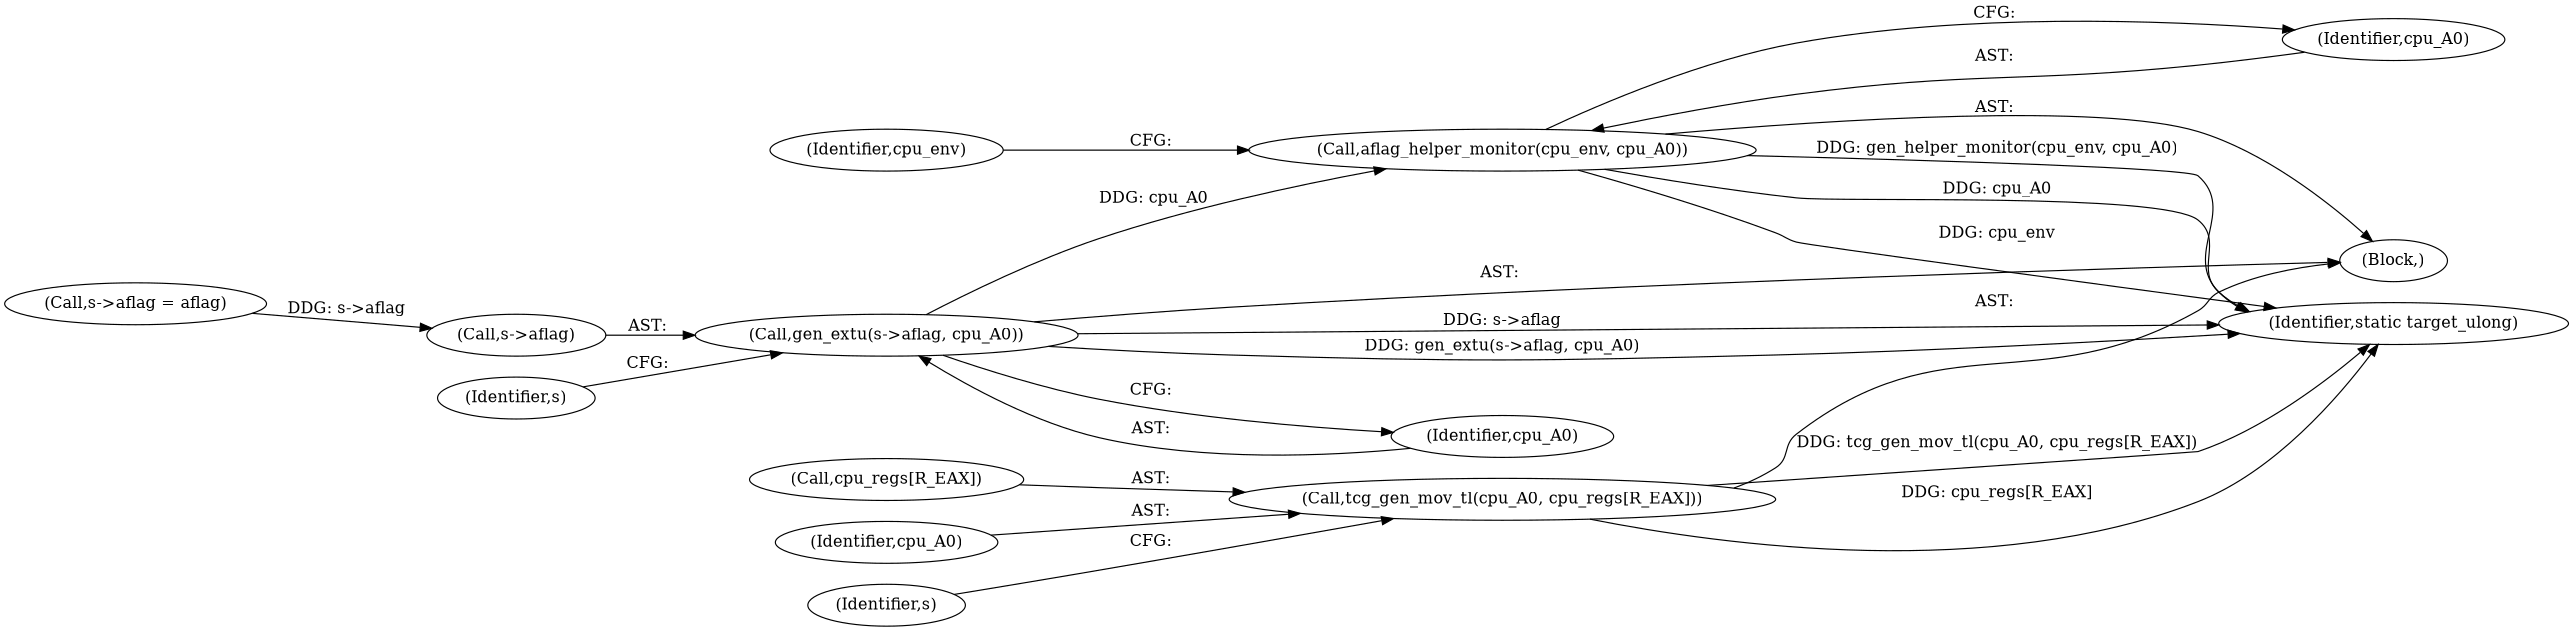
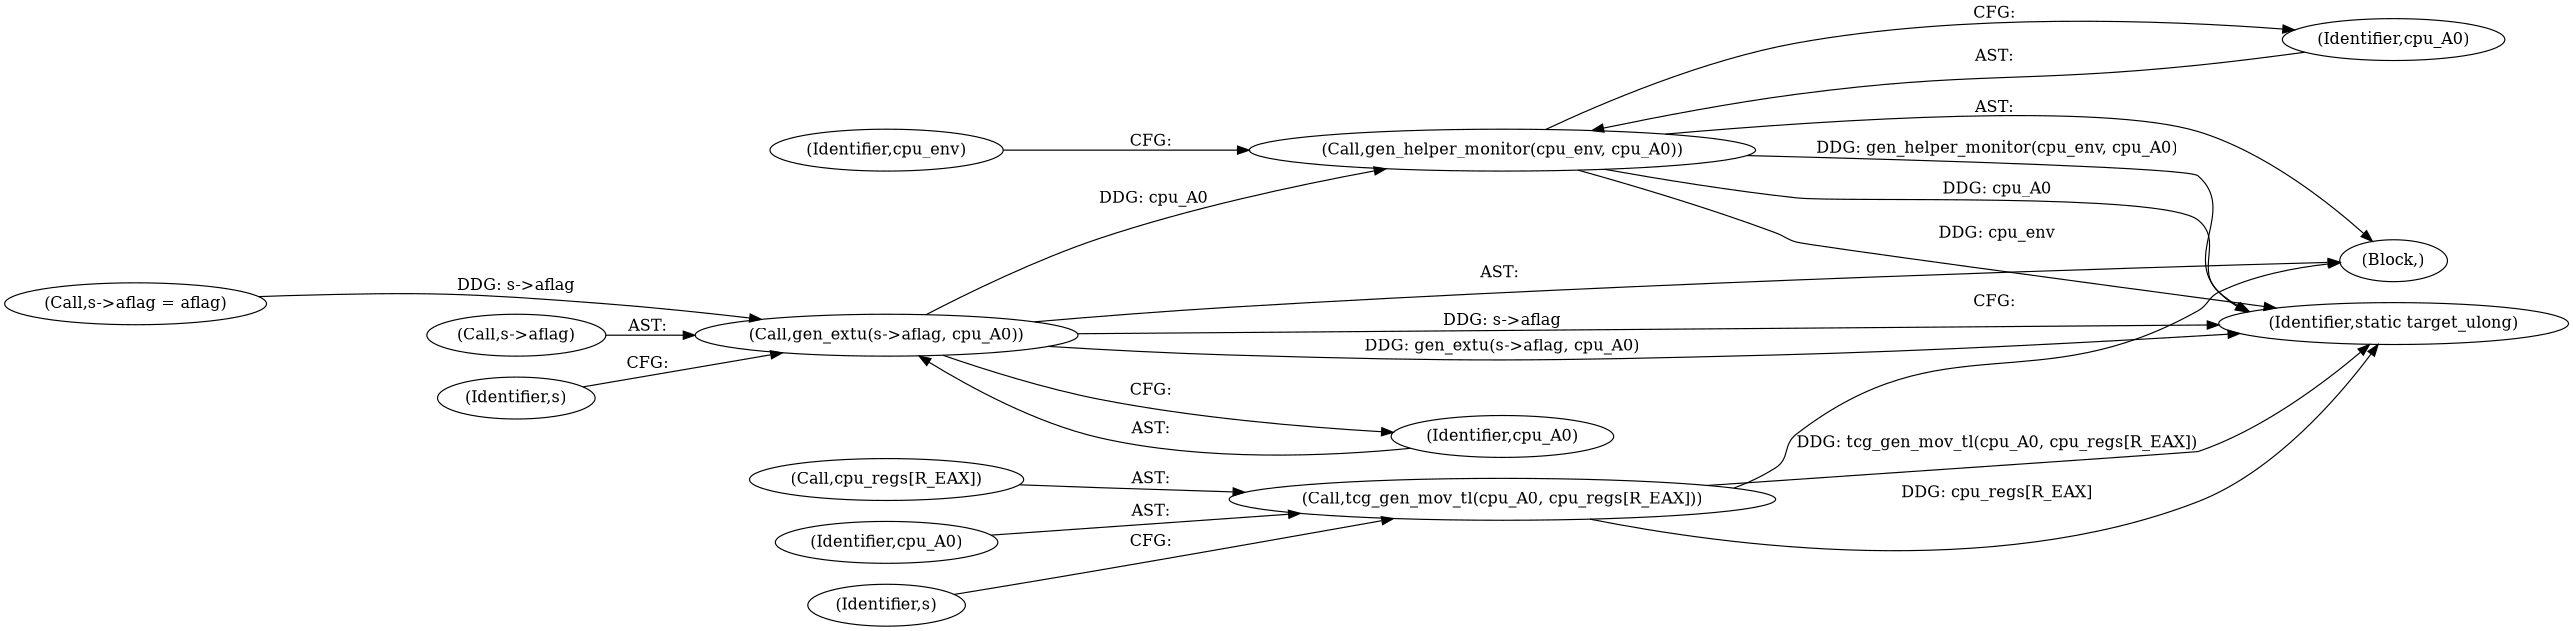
(1502, 150) -> (1502, 150)
(1997, 302) -> (1997, 302)
(336, 320) -> (505, 297)
